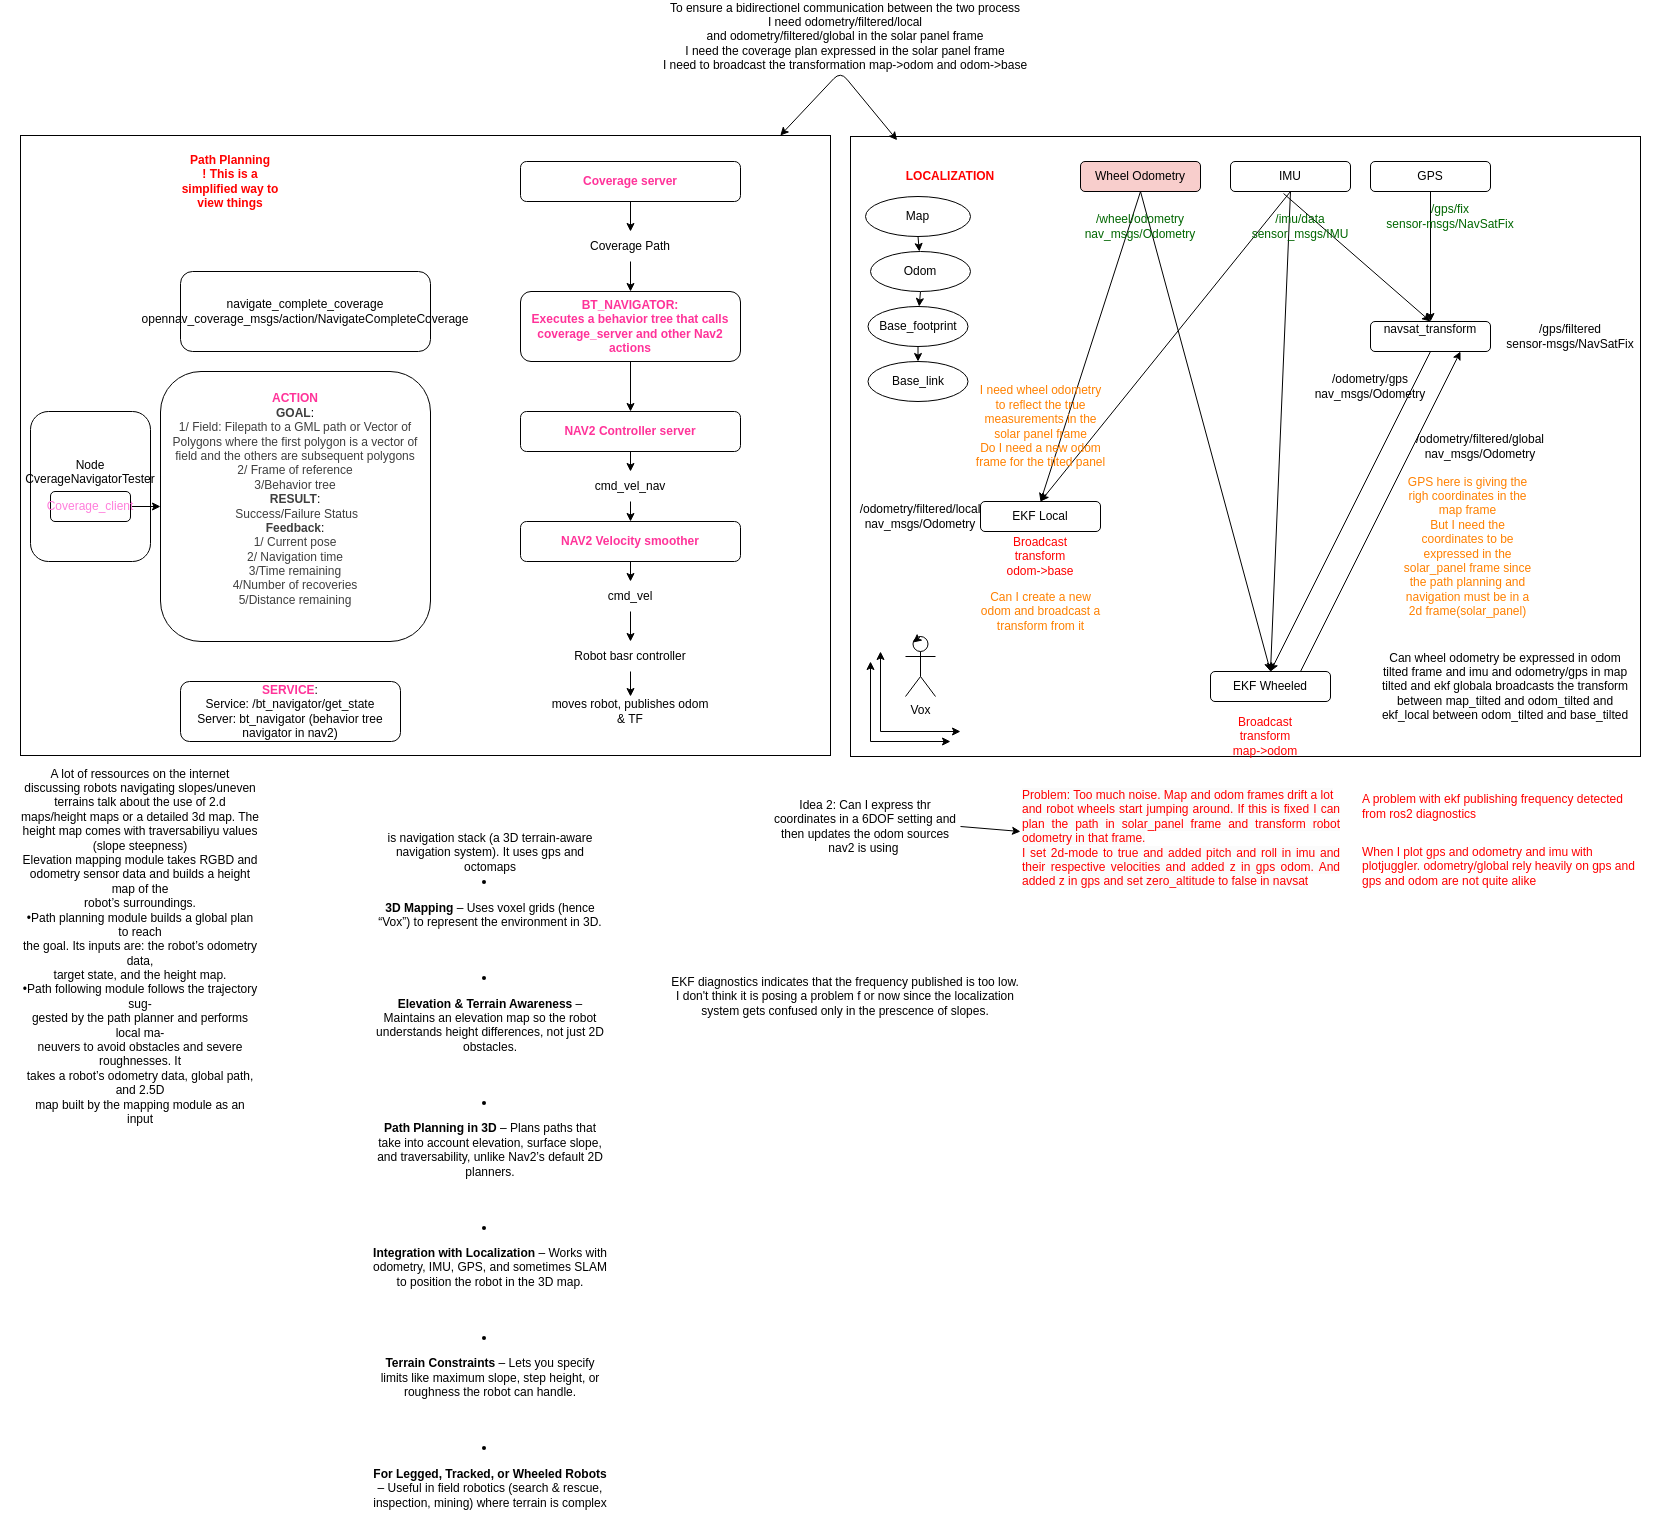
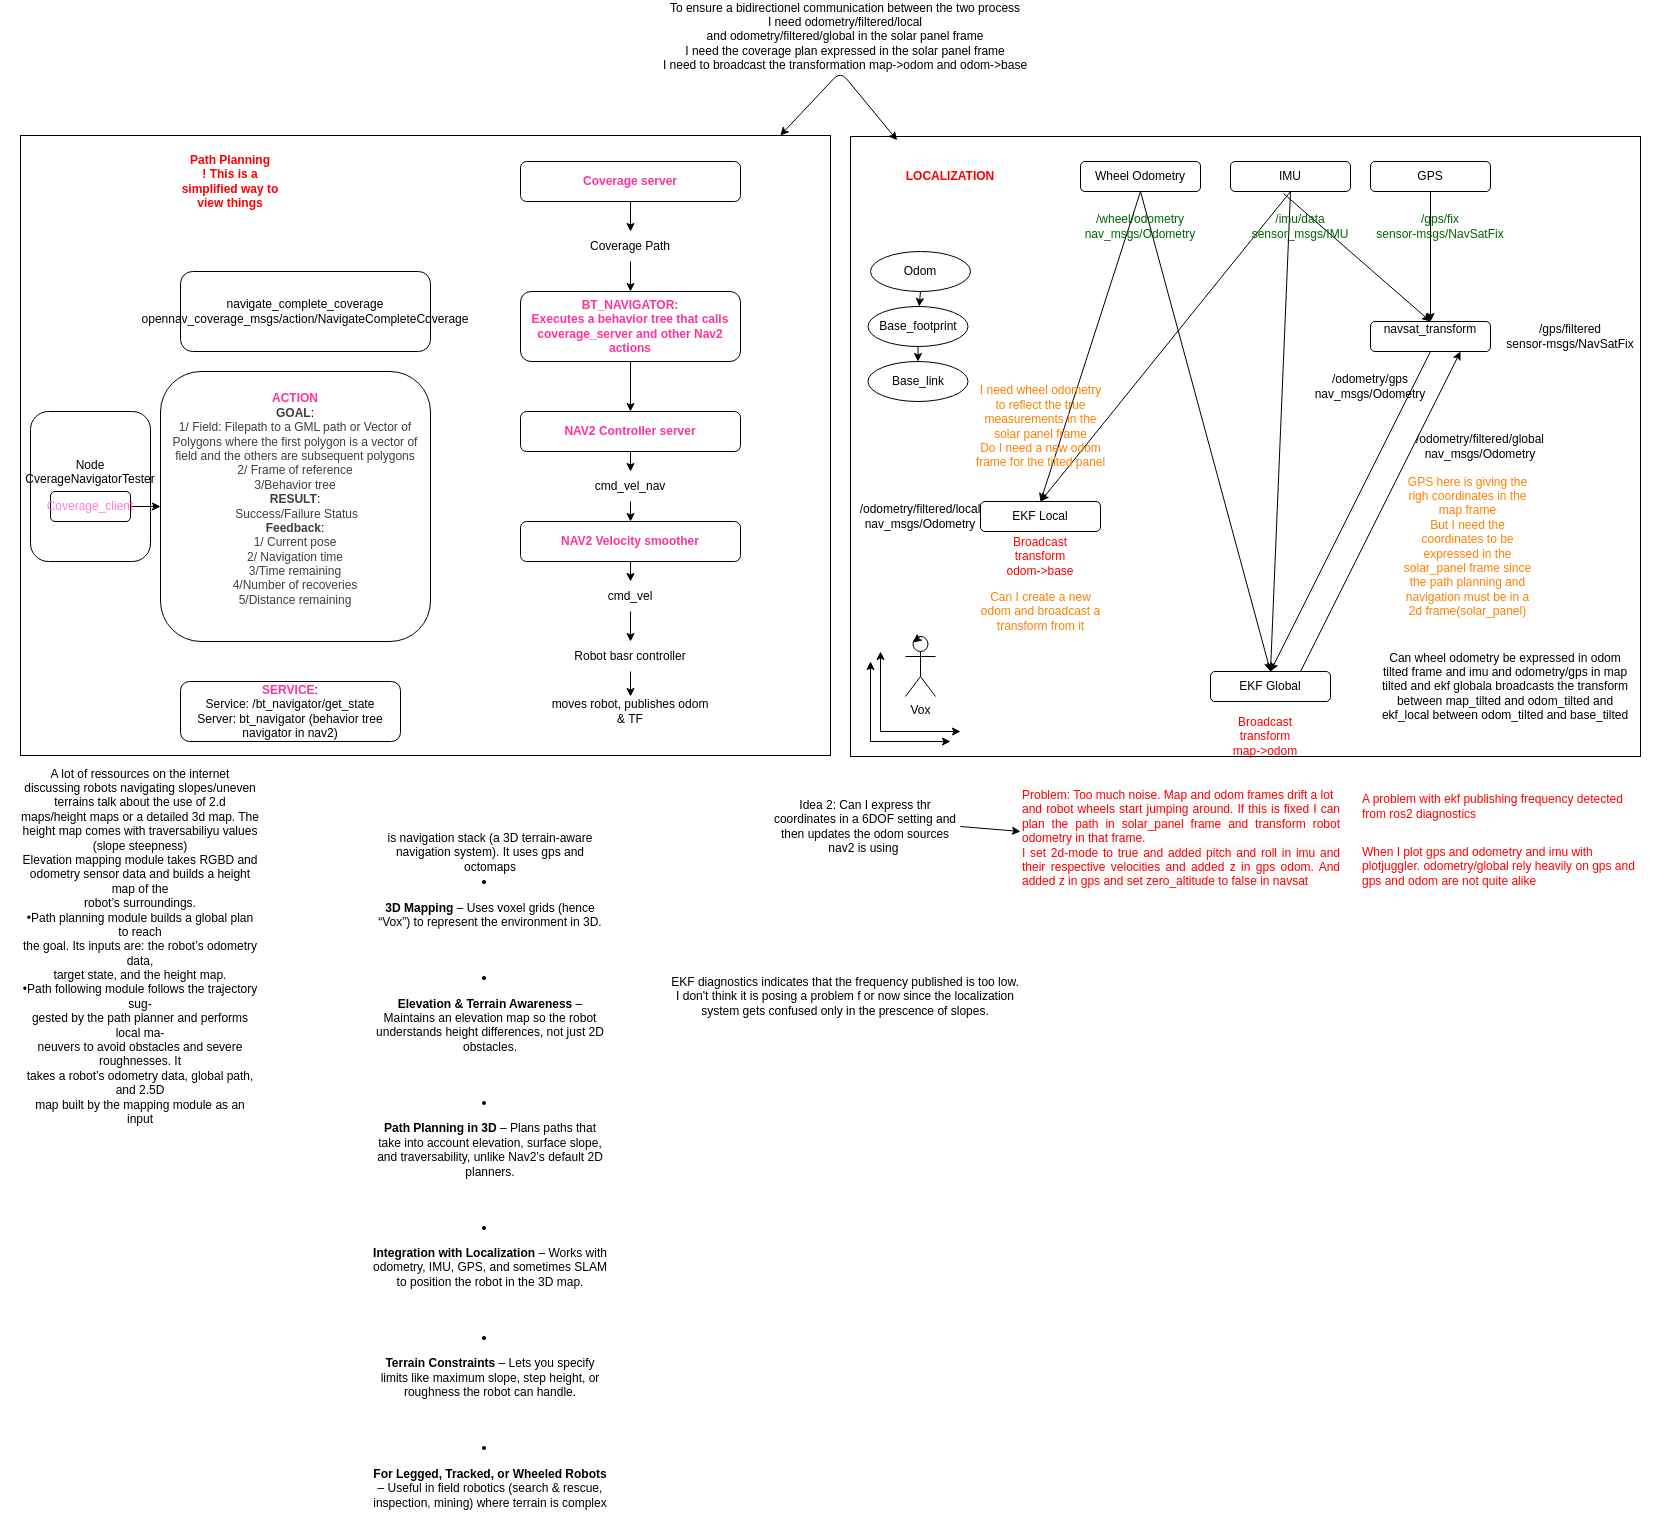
(1141, 177) -> (1141, 177)
(918, 217) -> none
(1451, 217) -> (1441, 227)
(918, 241) -> none
(1271, 687) -> (1271, 687)
